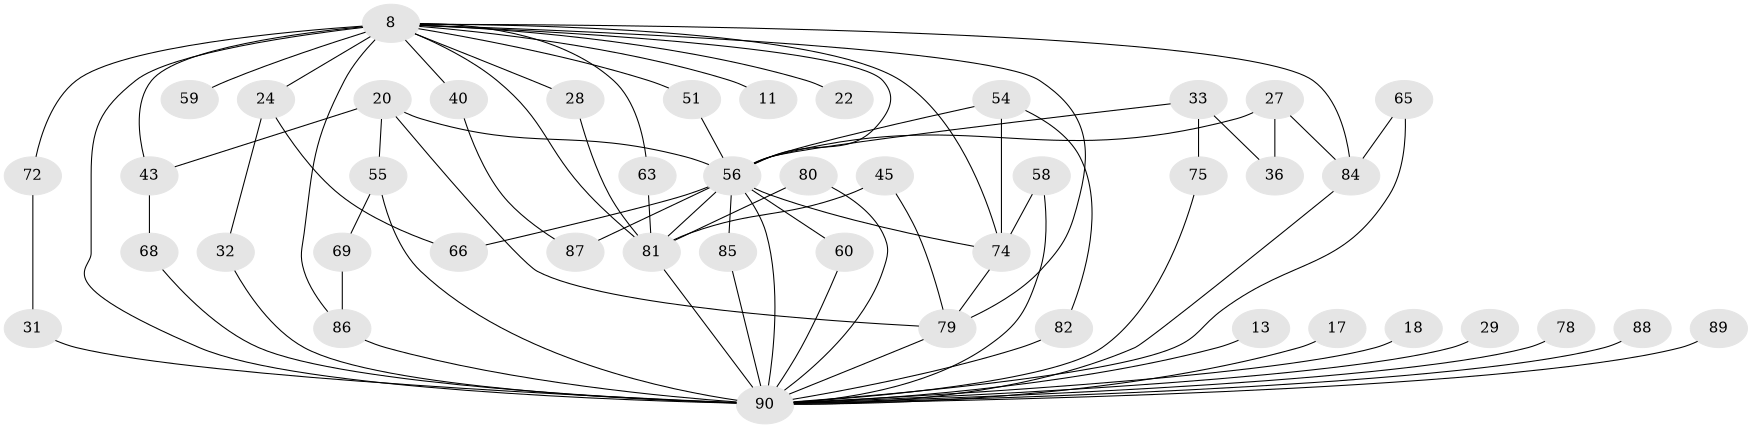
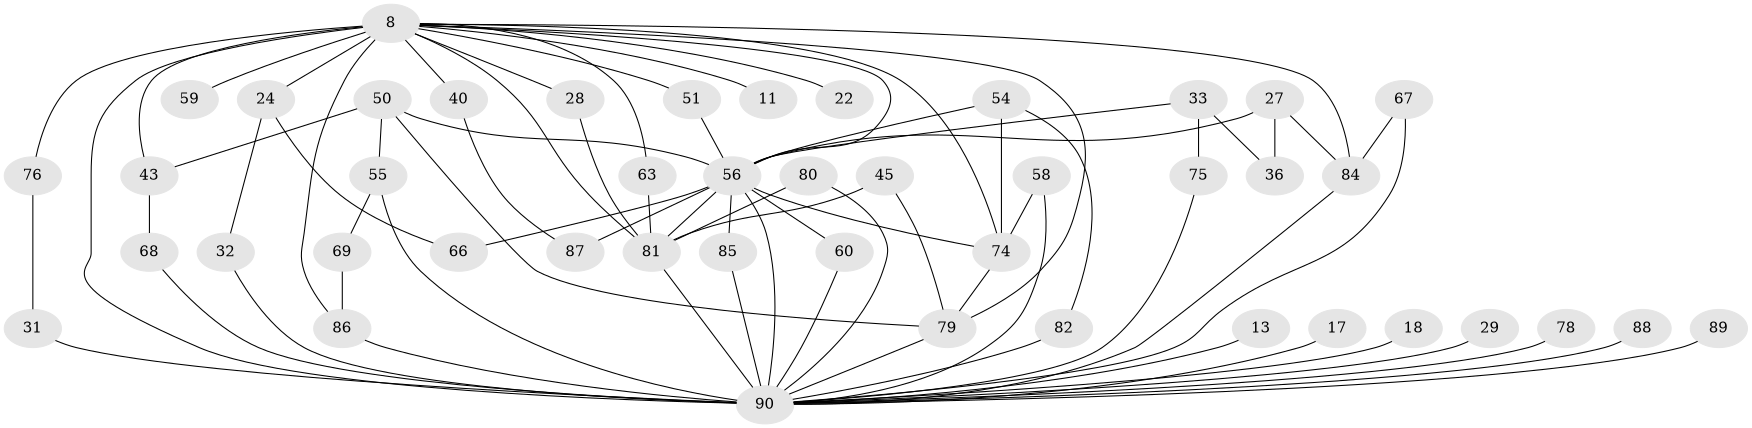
(383, 100) -> (383, 100)
(1404, 100) -> (1404, 100)
(33, 176) -> (33, 176)
